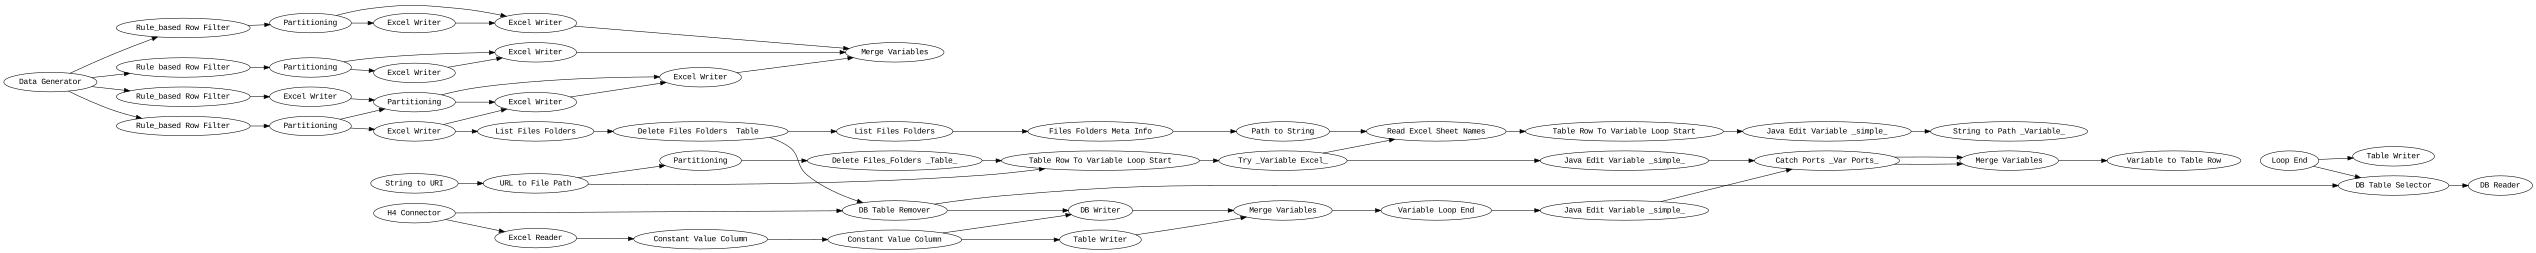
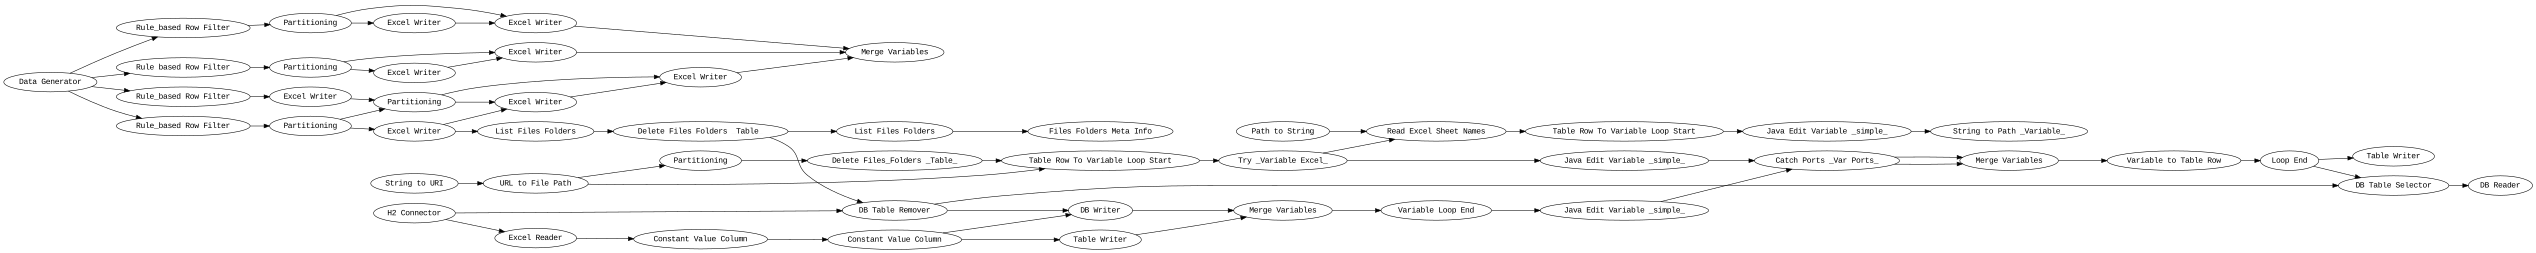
(1202, 131) -> none
none -> (2248, 161)
(414, 213) -> (414, 213)
